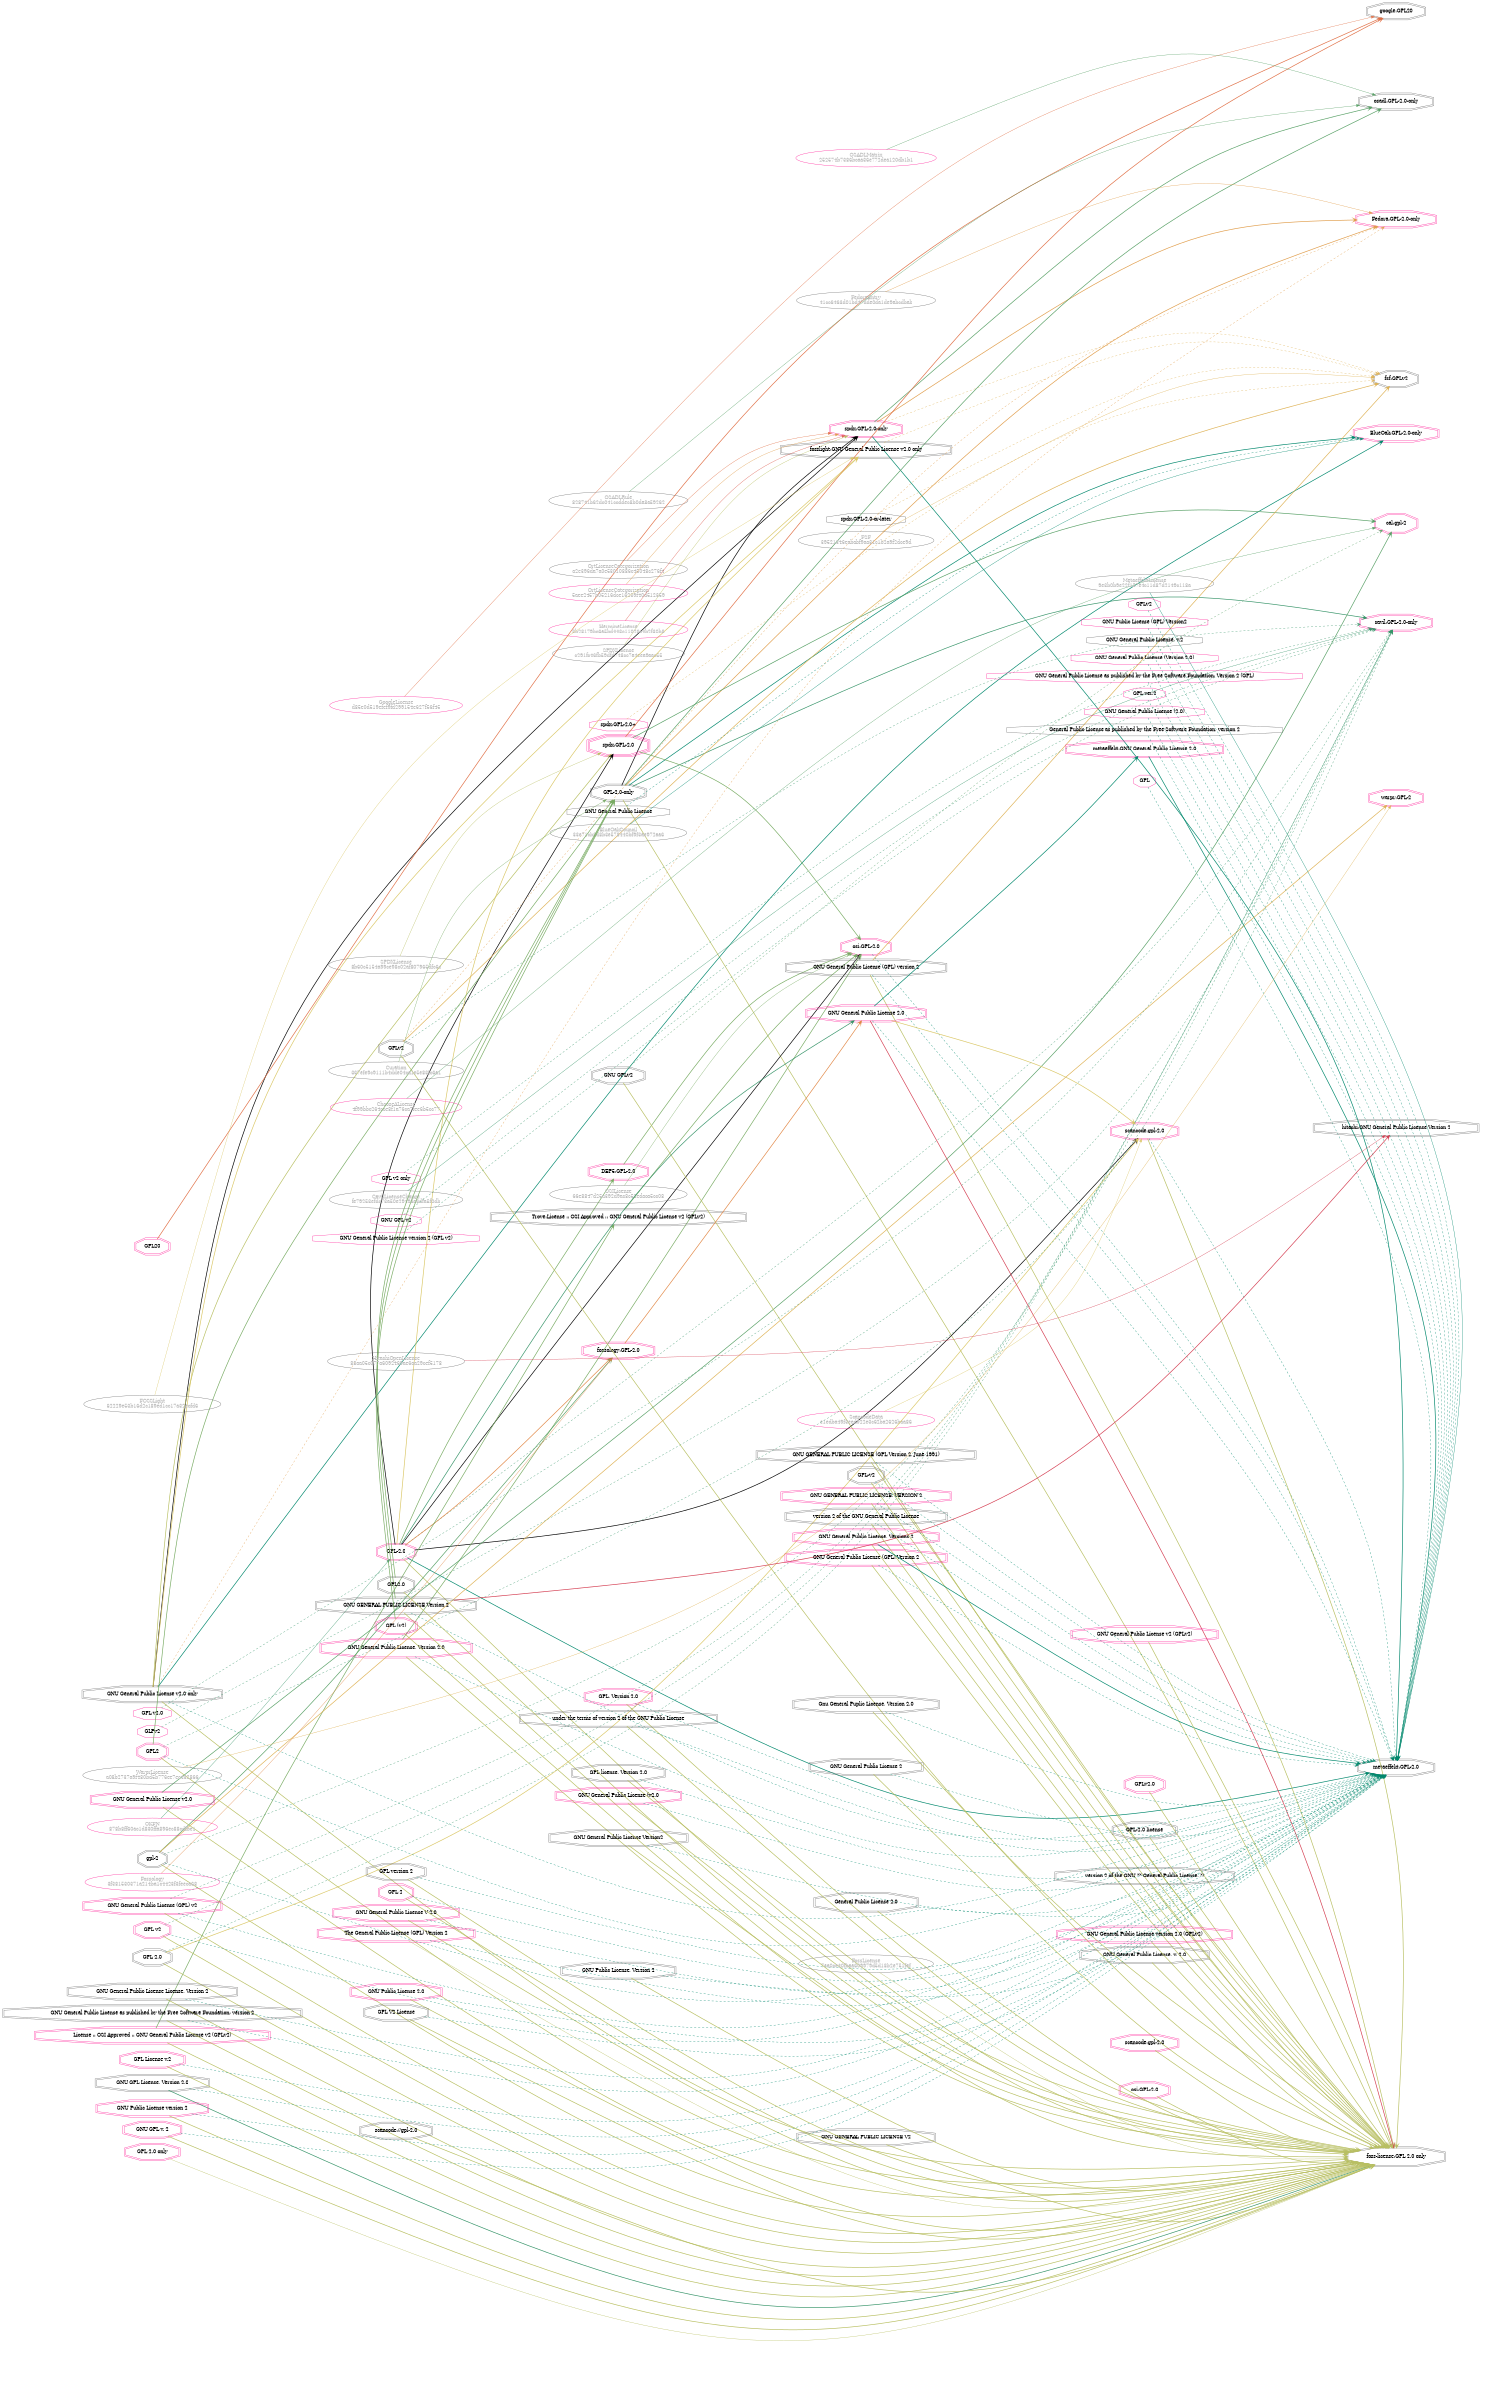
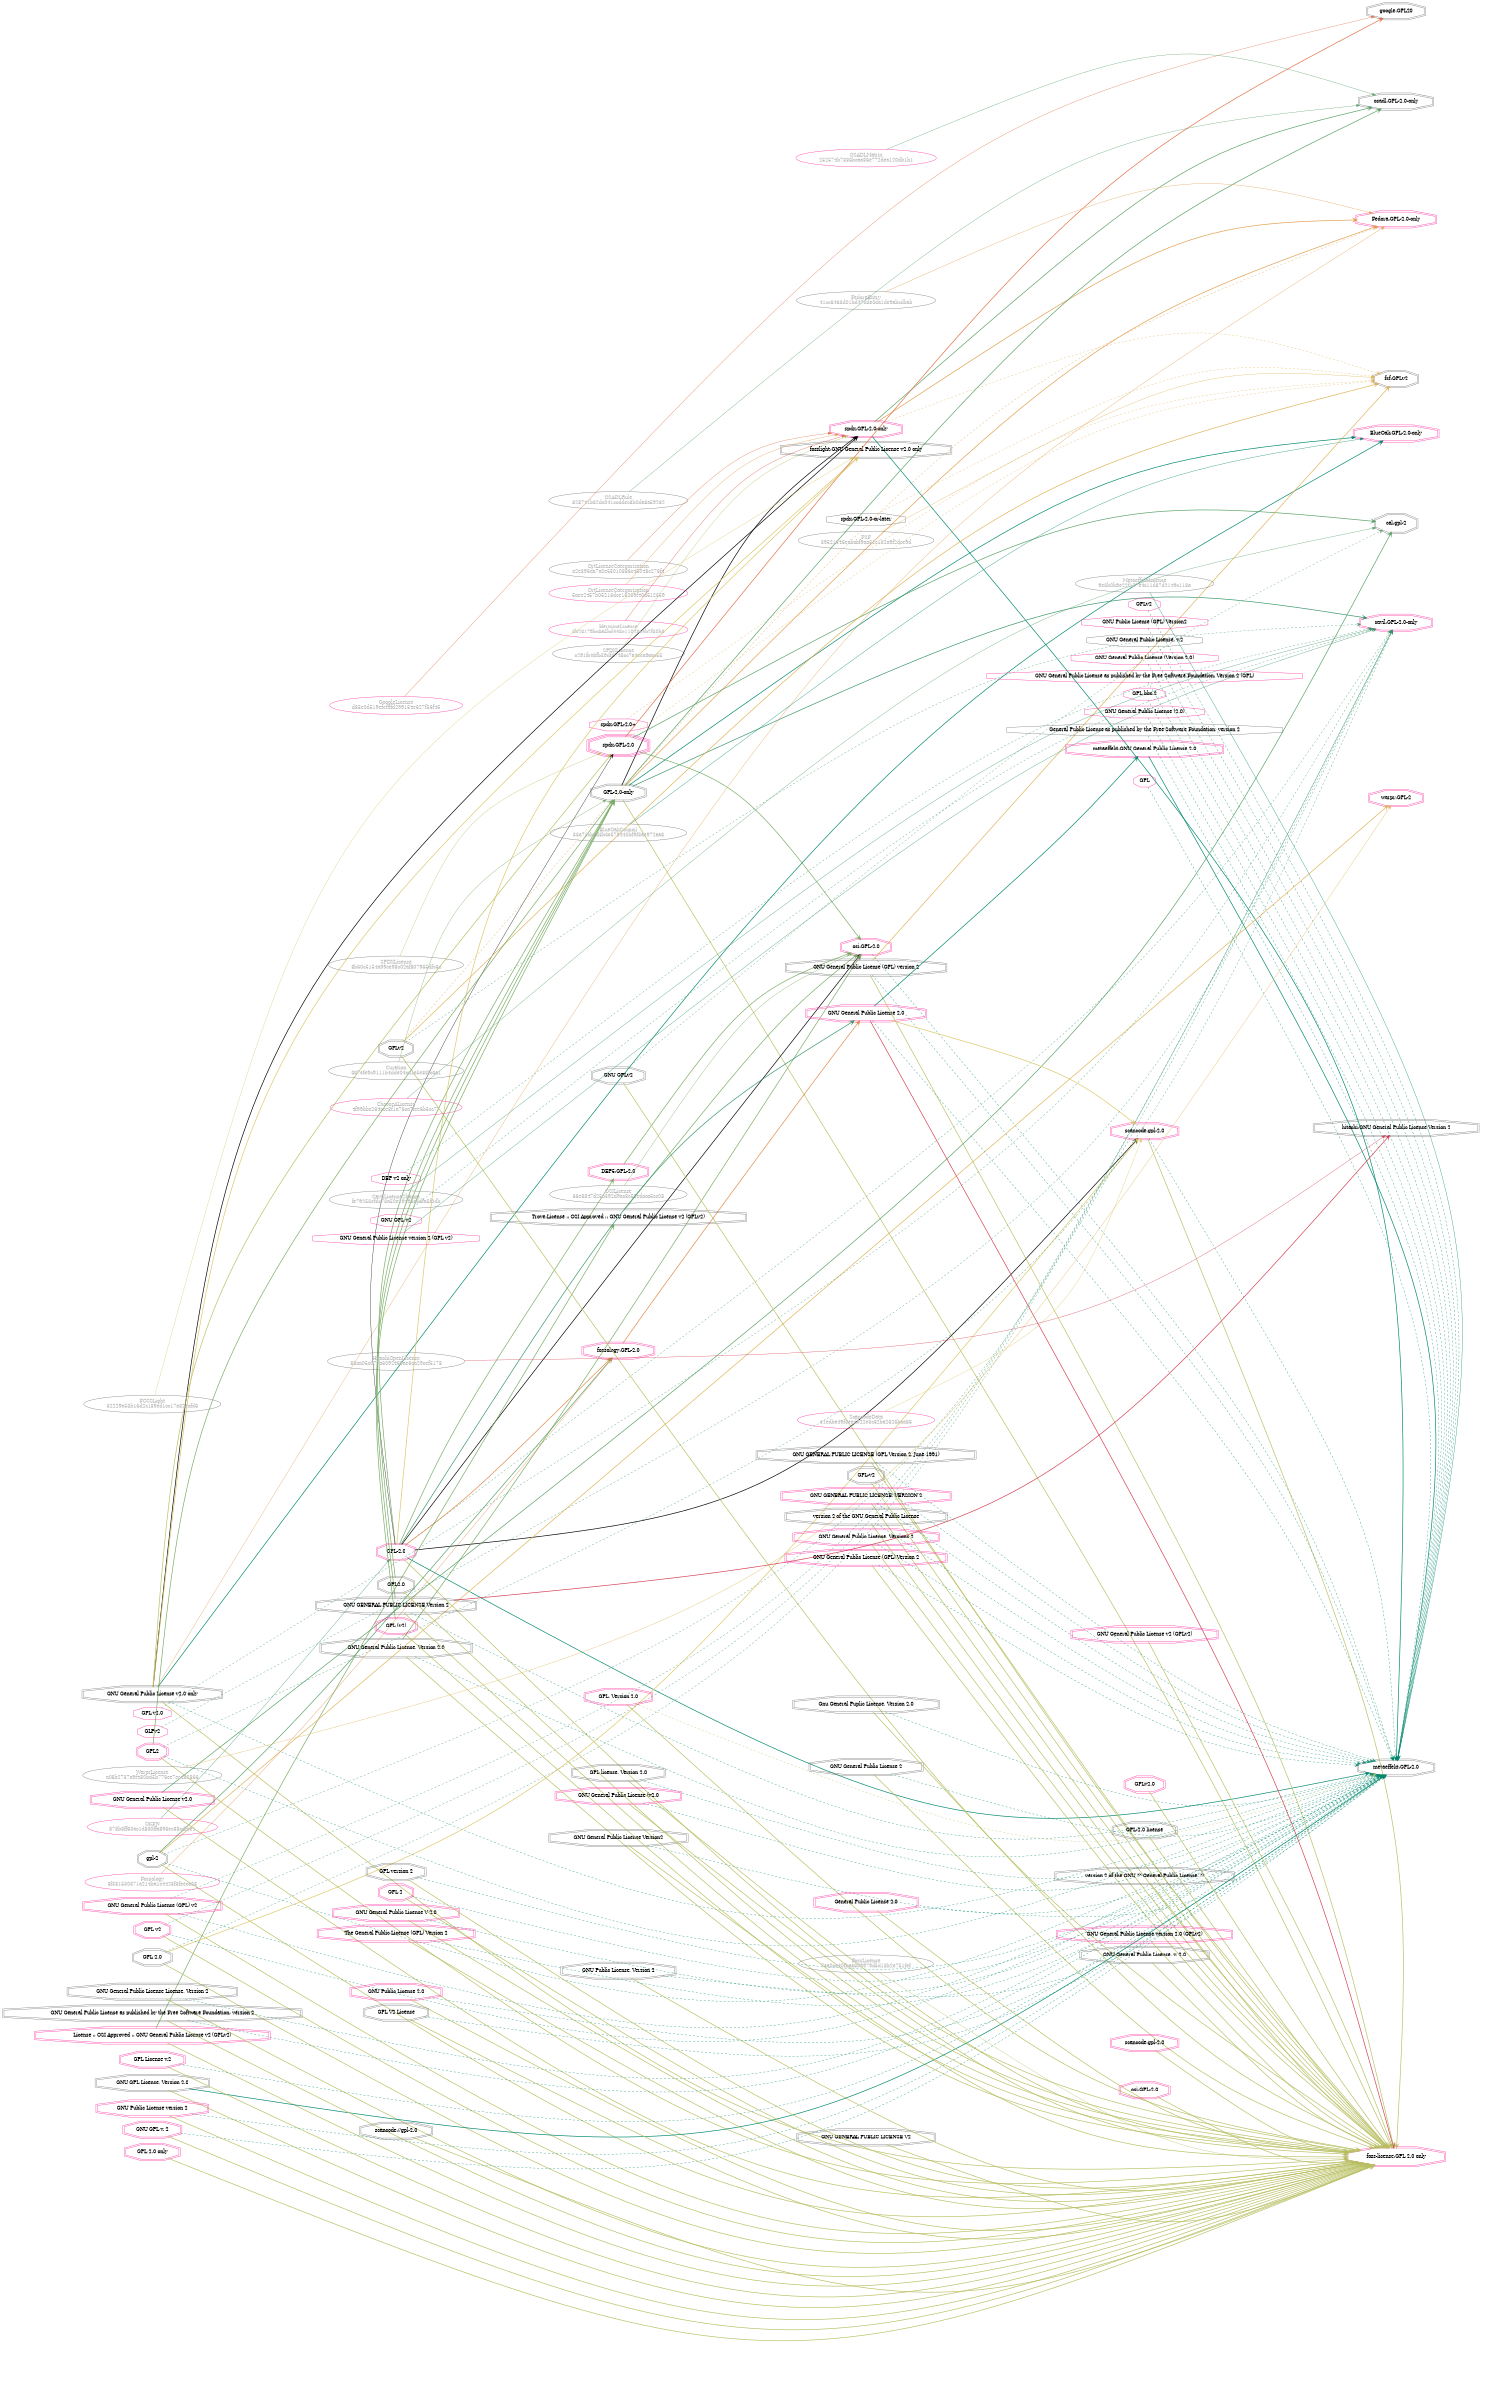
(1124, 354) -> (973, 496)
(1396, 523) -> (1396, 523)
(966, 556) -> (966, 556)
(1145, 694) -> (1145, 694)
(618, 812) -> none
(671, 869) -> (671, 869)
(860, 882) -> (860, 882)
(406, 1127) -> (406, 1127)
none -> (419, 1152)
(396, 1179) -> (396, 1179)
(743, 1184) -> (739, 1183)
(152, 1246) -> none
(771, 1329) -> (774, 1332)
(396, 1648) -> (396, 1648)
(1105, 1683) -> (1105, 1683)
(618, 1719) -> none
(998, 1830) -> (998, 1830)
(866, 1902) -> (866, 1902)
(827, 2102) -> (827, 2102)
(1396, 2157) -> (1396, 2157)
(858, 2176) -> (858, 2176)
(759, 2303) -> (759, 2303)
(769, 2340) -> (769, 2340)
